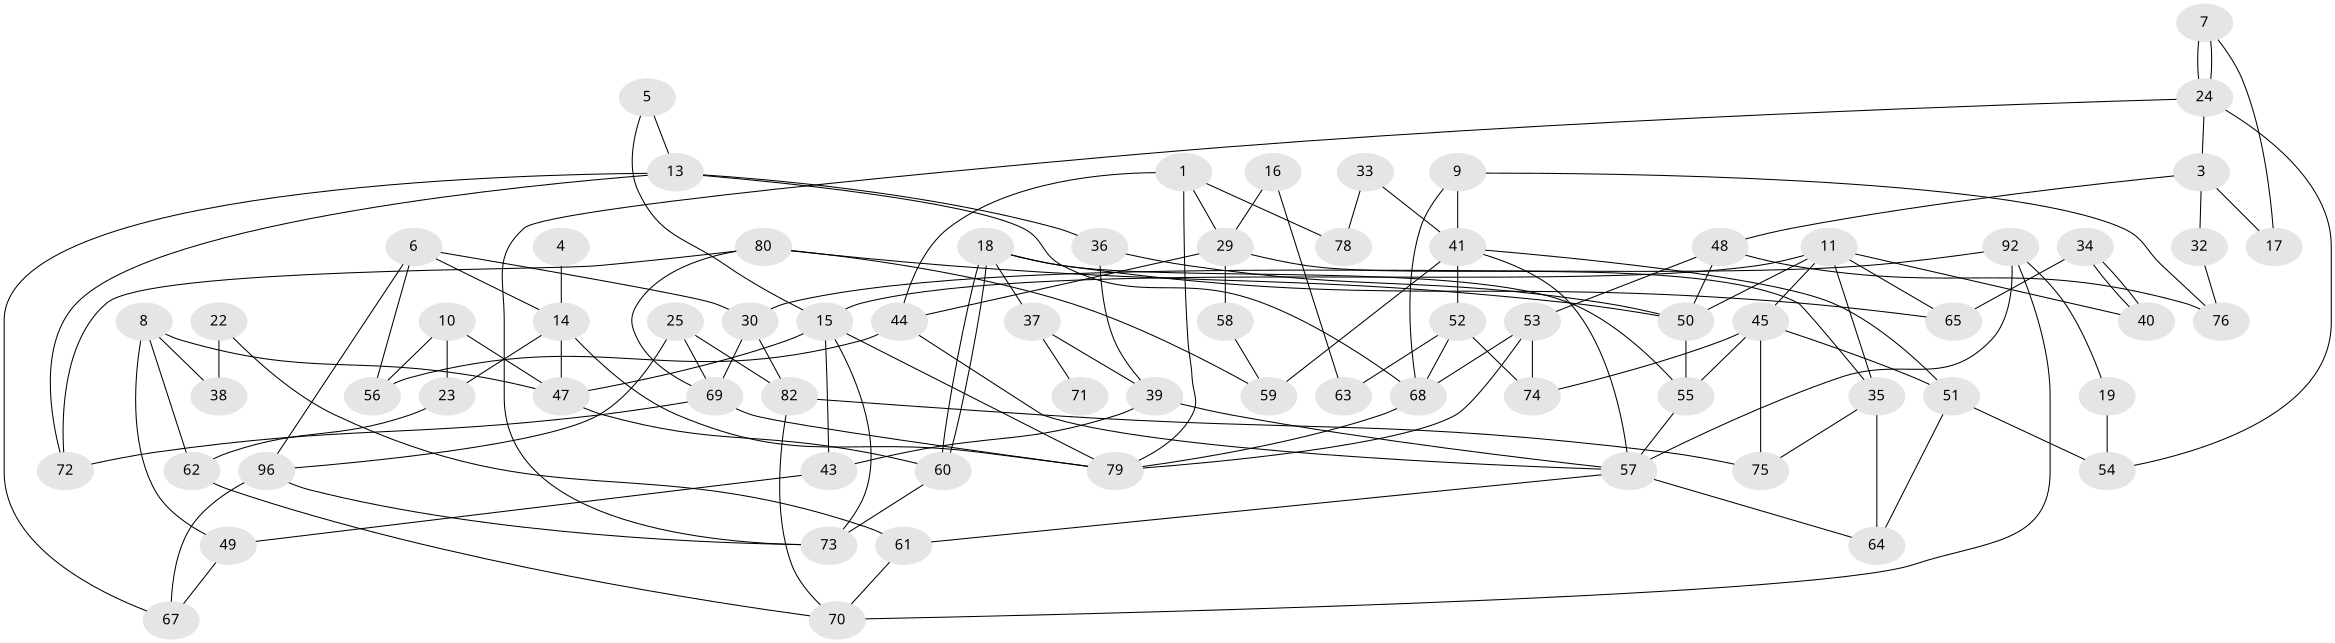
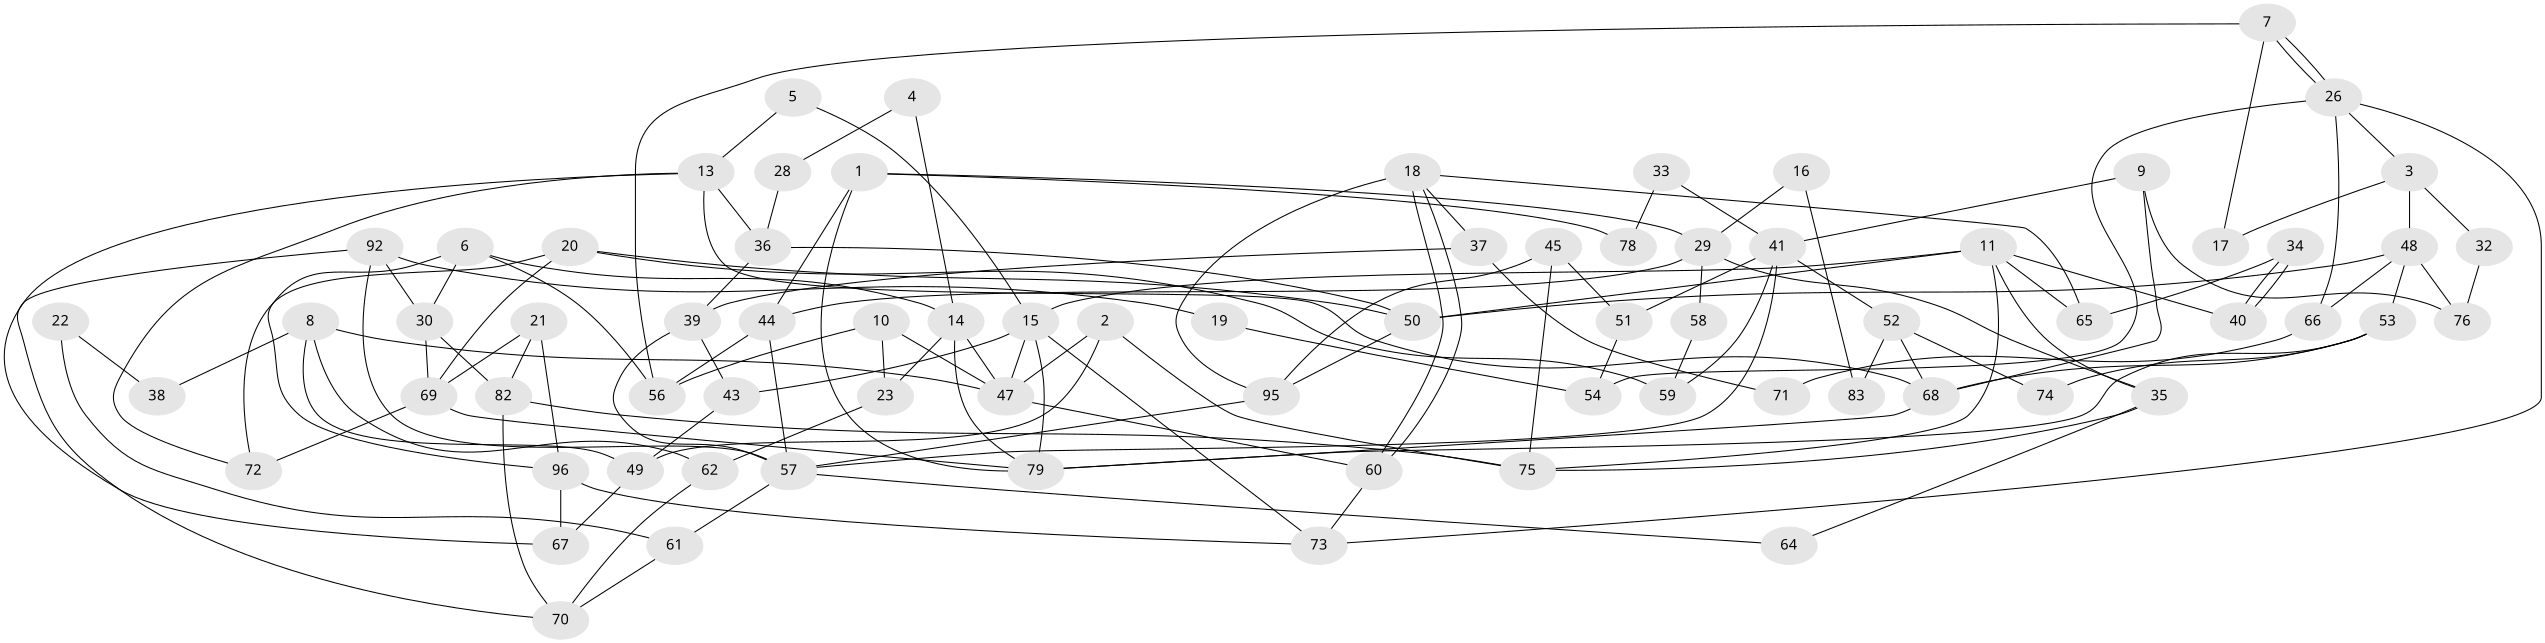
none -> (1310, 37)
(2205, 98) -> (2334, 98)
none -> (783, 172)
(764, 247) -> (570, 247)
(1795, 284) -> (1814, 448)
(675, 322) -> (539, 322)
none -> (1105, 322)
none -> (2313, 322)
(1645, 366) -> none
(1344, 396) -> (1857, 396)
(1686, 396) -> (1271, 396)
(1914, 471) -> none
